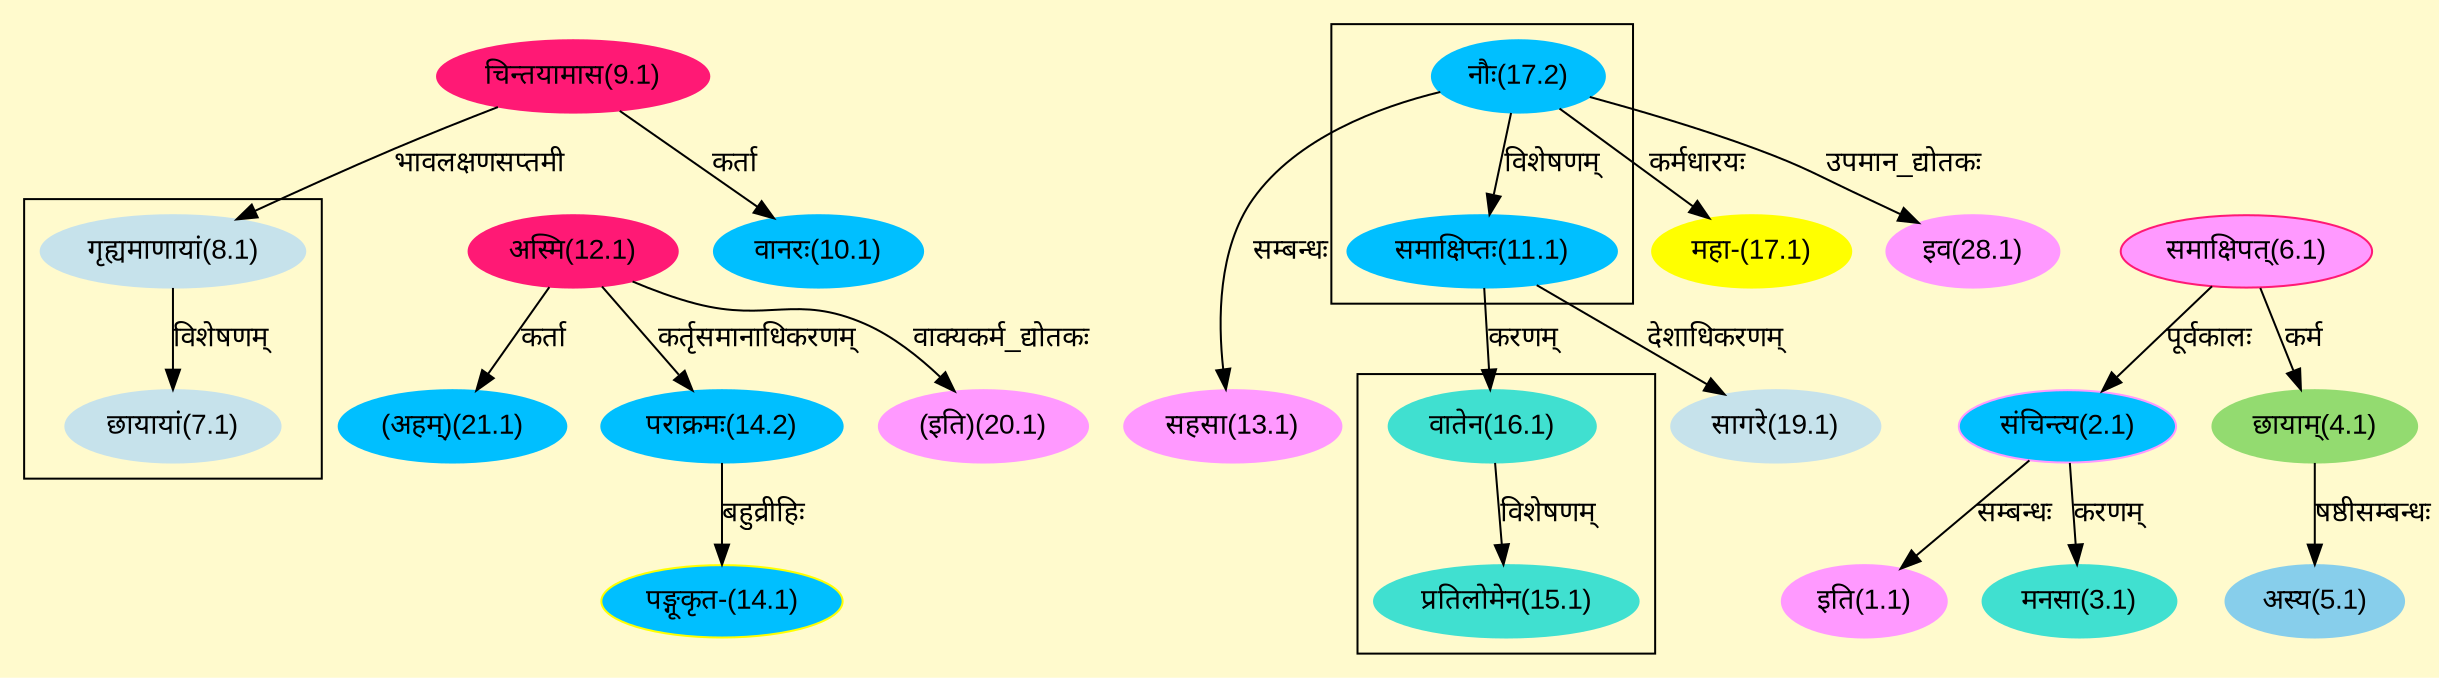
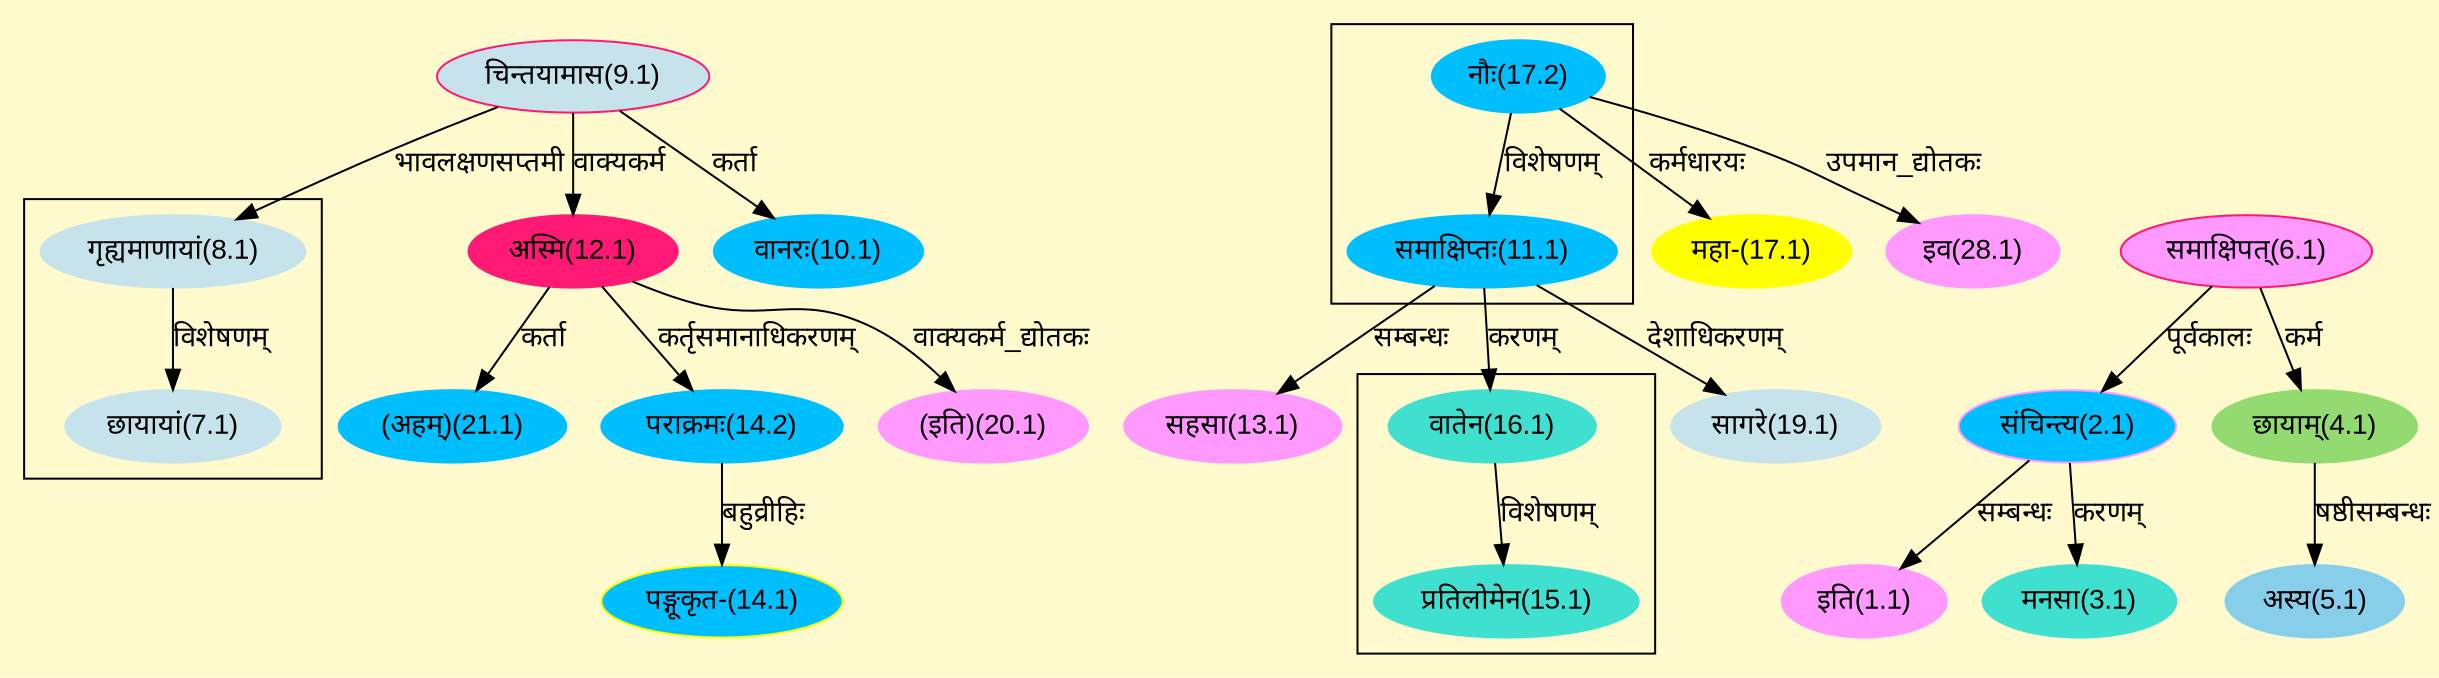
(573, 76) -> (573, 76)
none -> (573, 154)
(1267, 182) -> (1365, 334)
